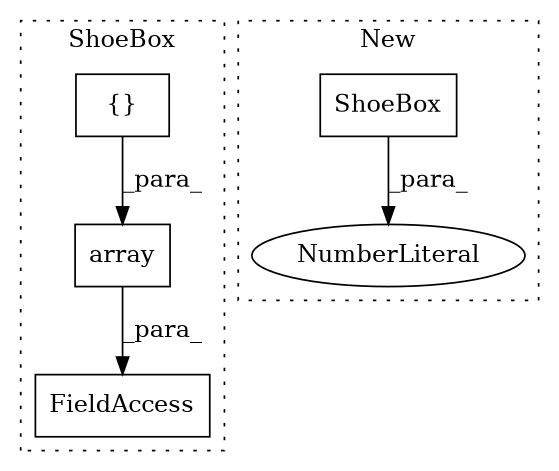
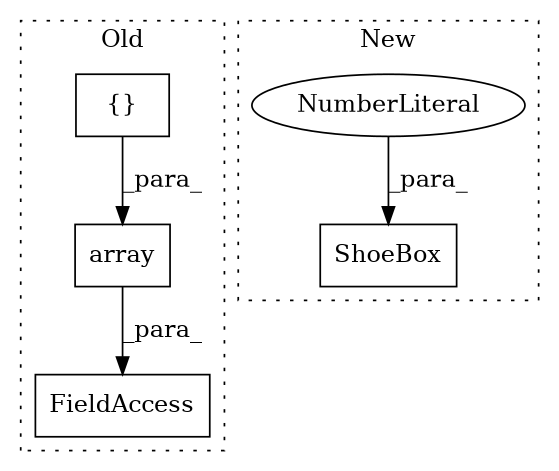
(123, 41) -> (123, 41)
(388, 172) -> (388, 172)
